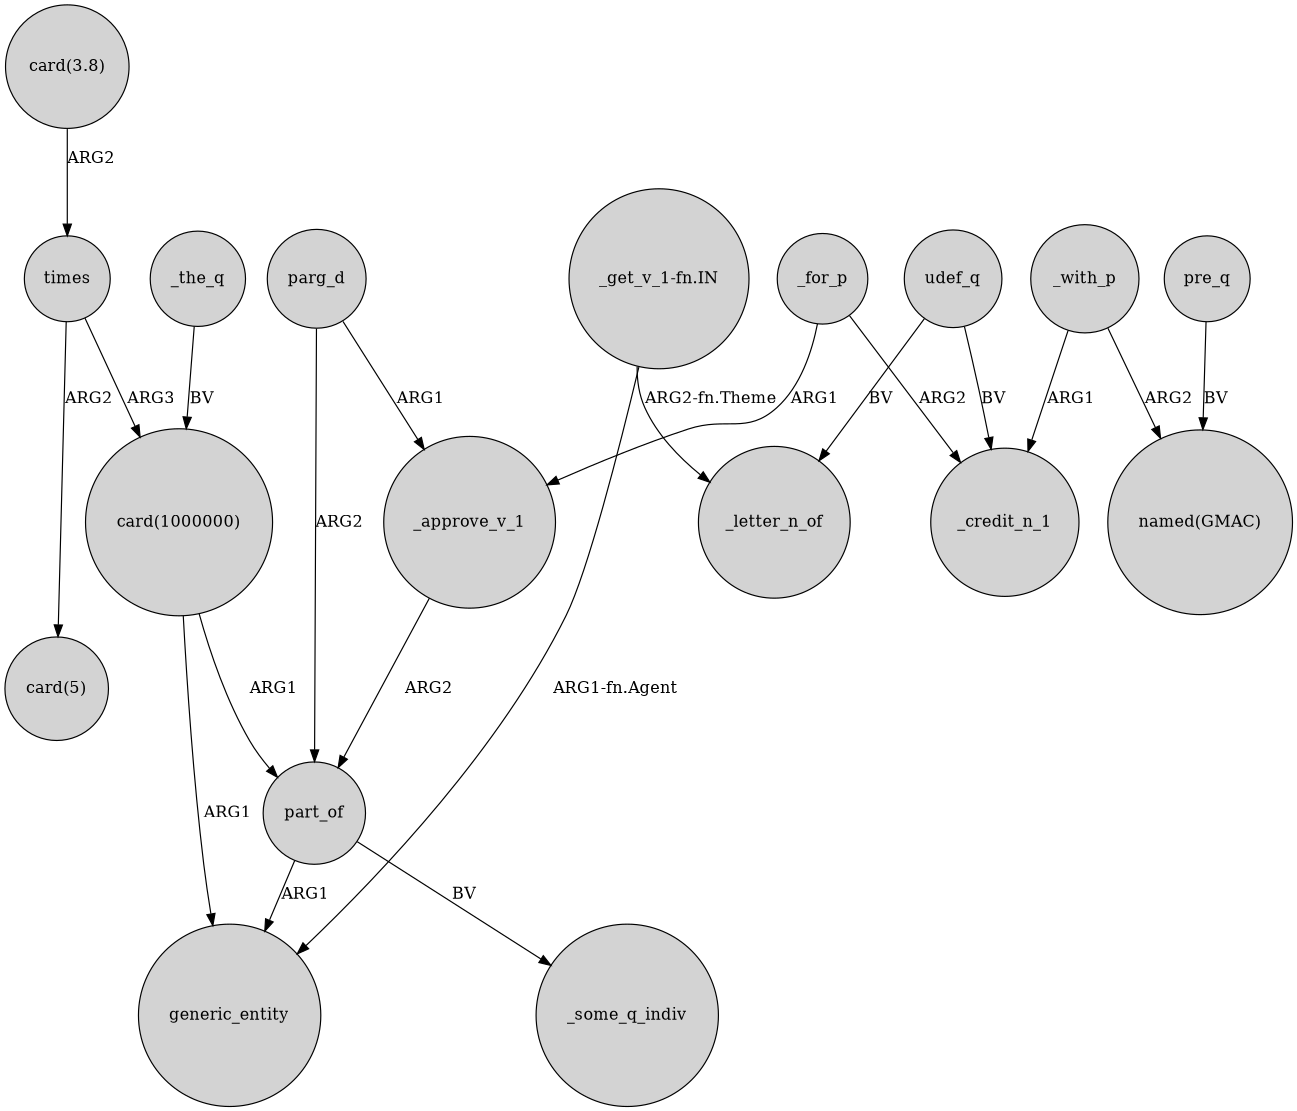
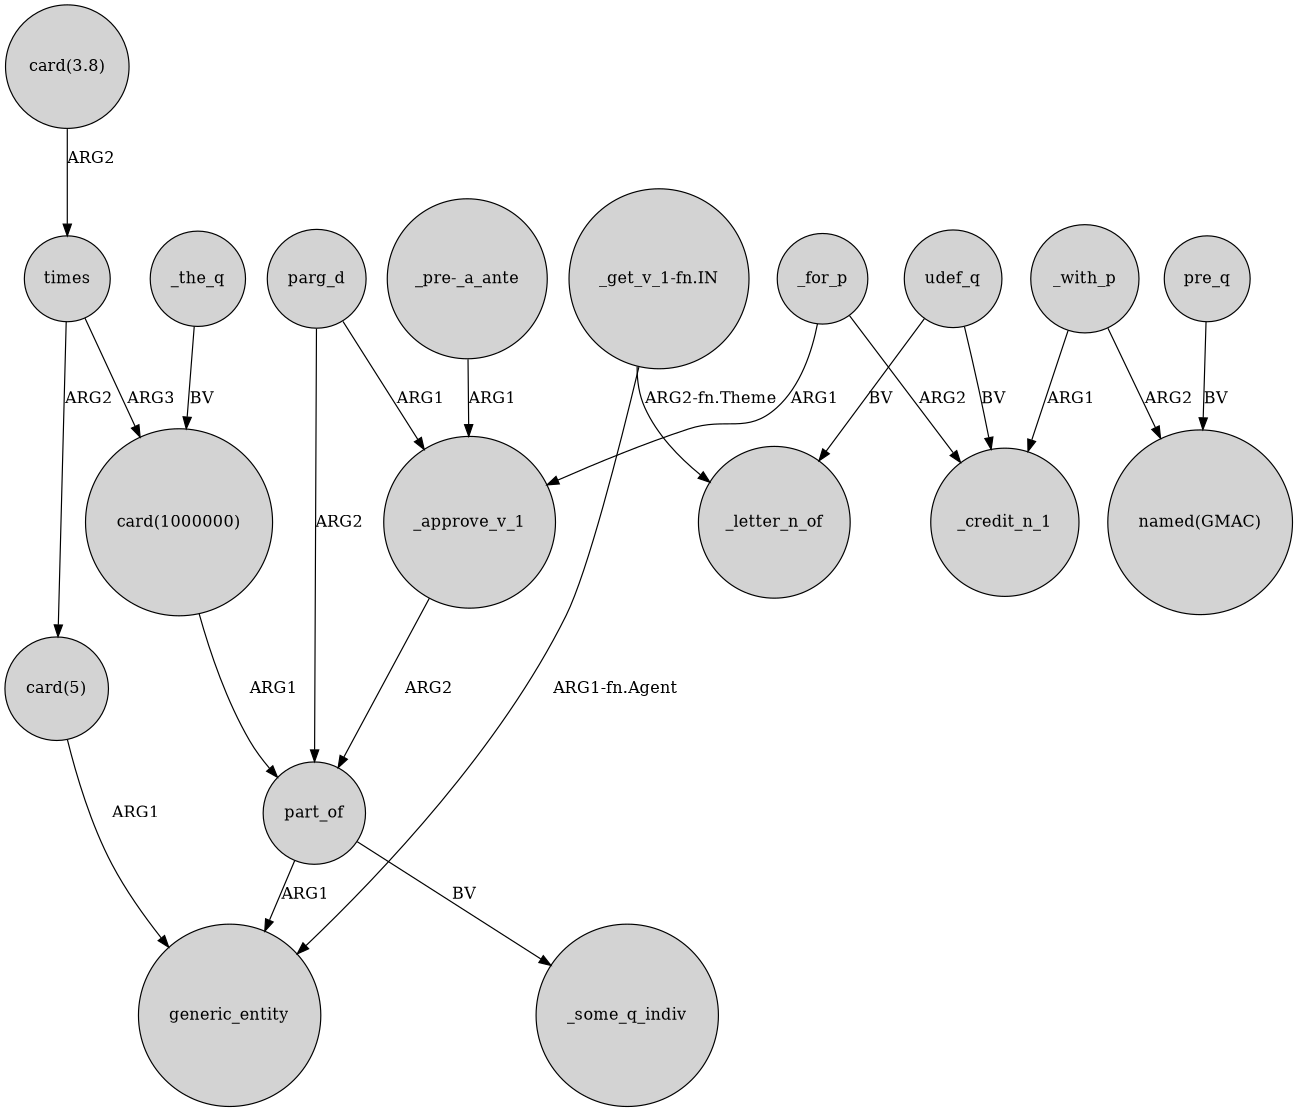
none -> (467, 279)
(194, 765) -> (102, 845)
